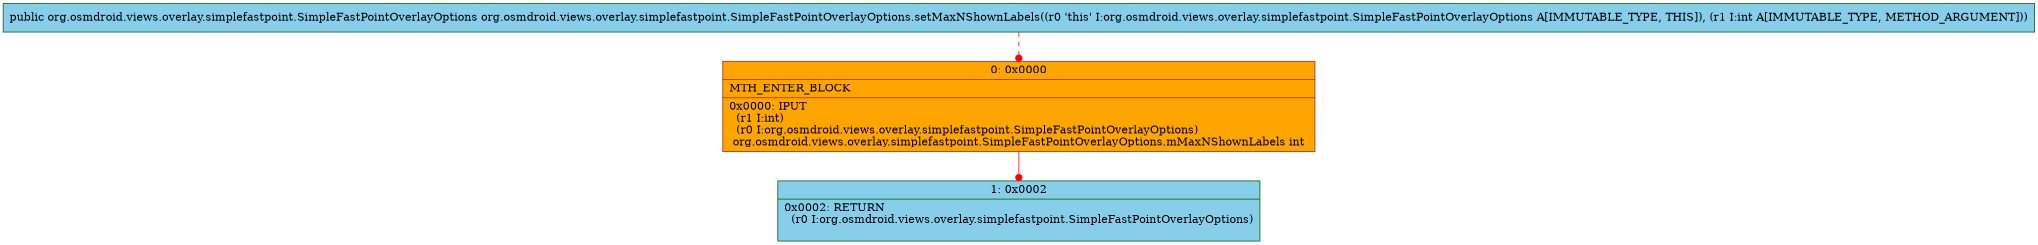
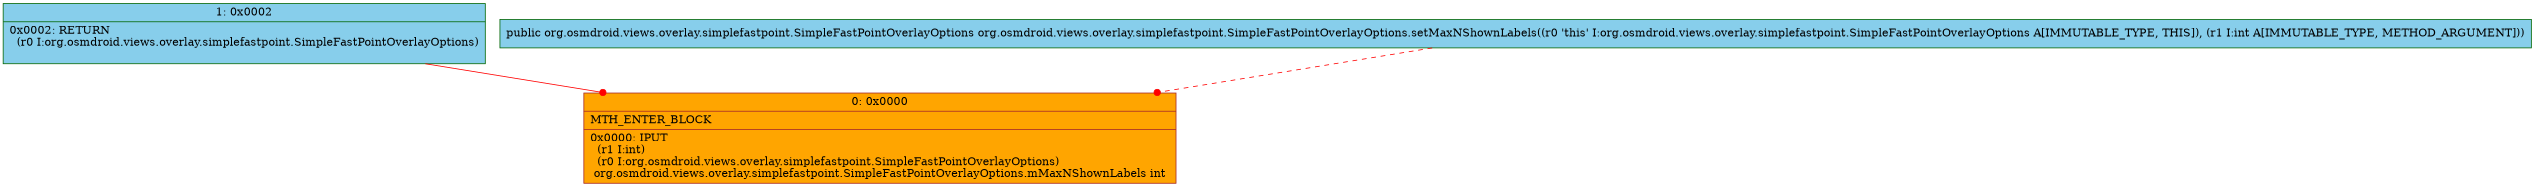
(1019, 163) -> (512, 78)
